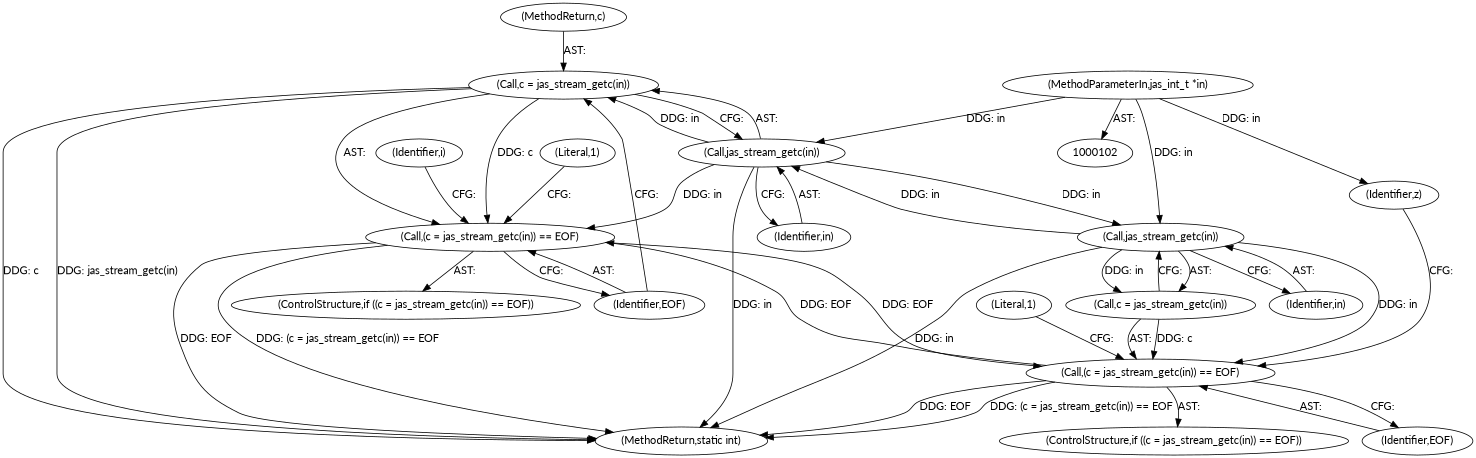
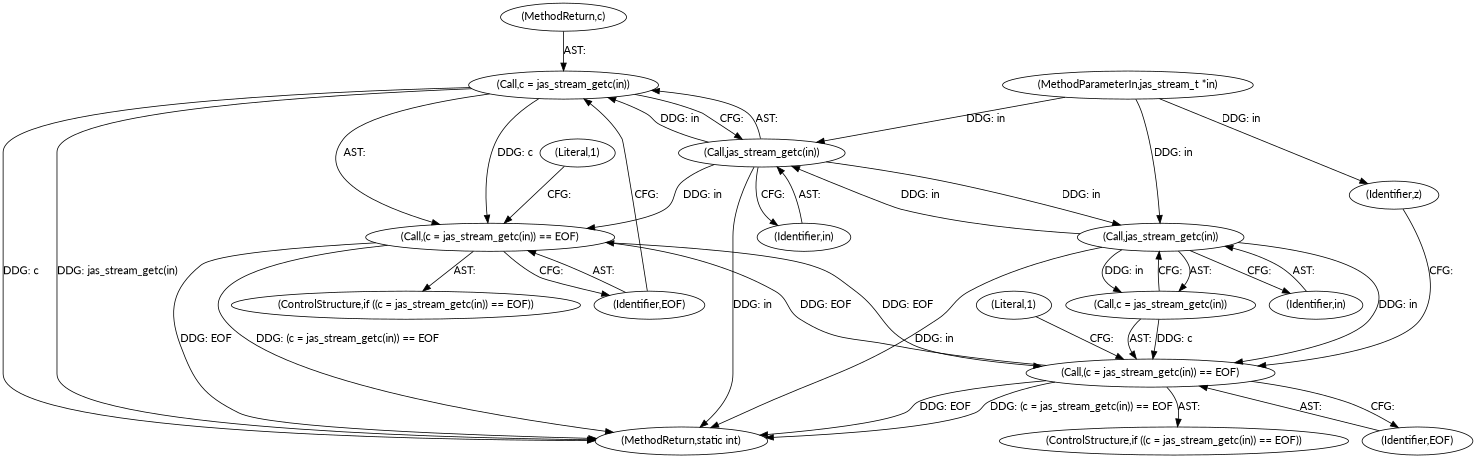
(1128, 85) -> (1128, 85)
(419, 153) -> none
(1095, 153) -> none
